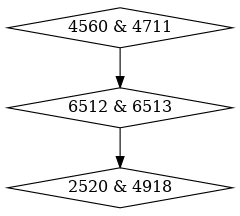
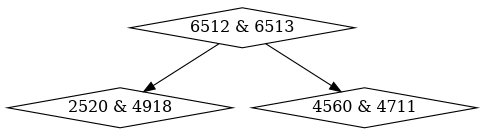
(120, 62) -> (299, 65)
